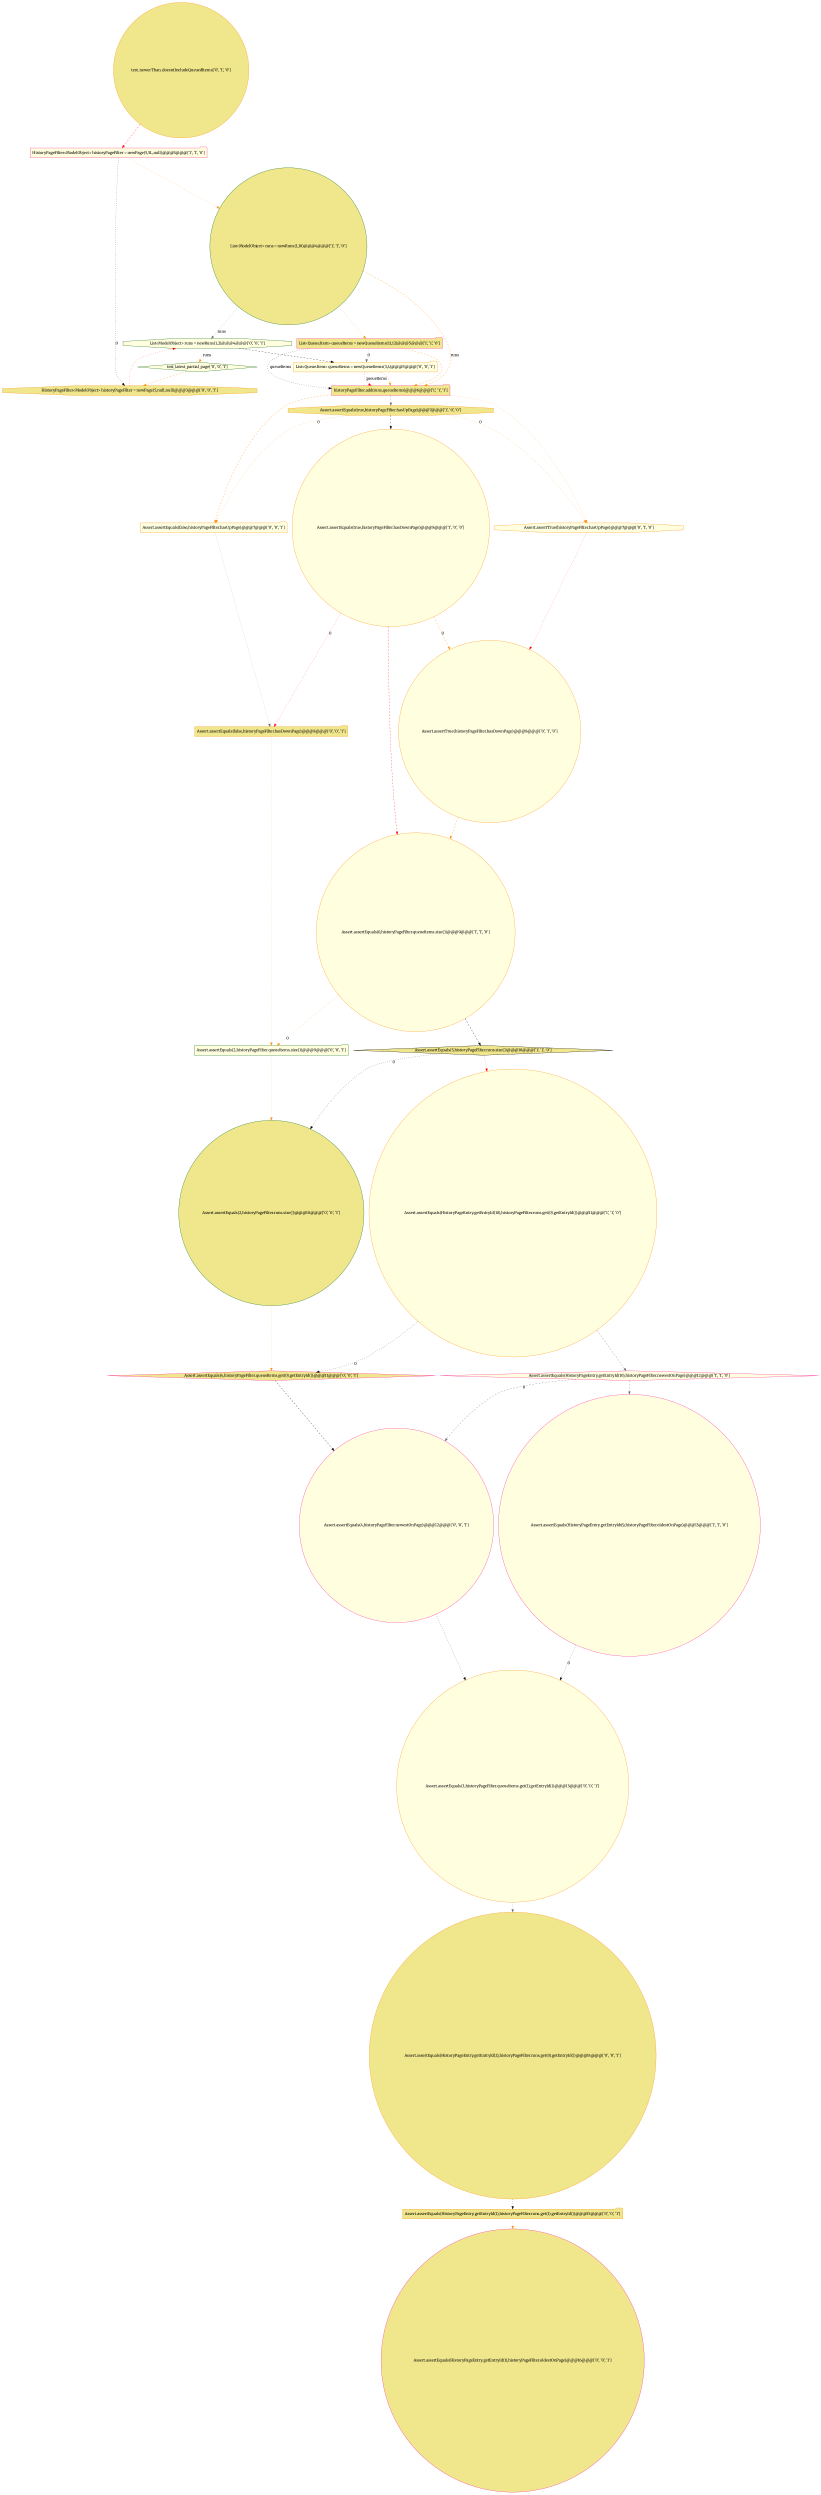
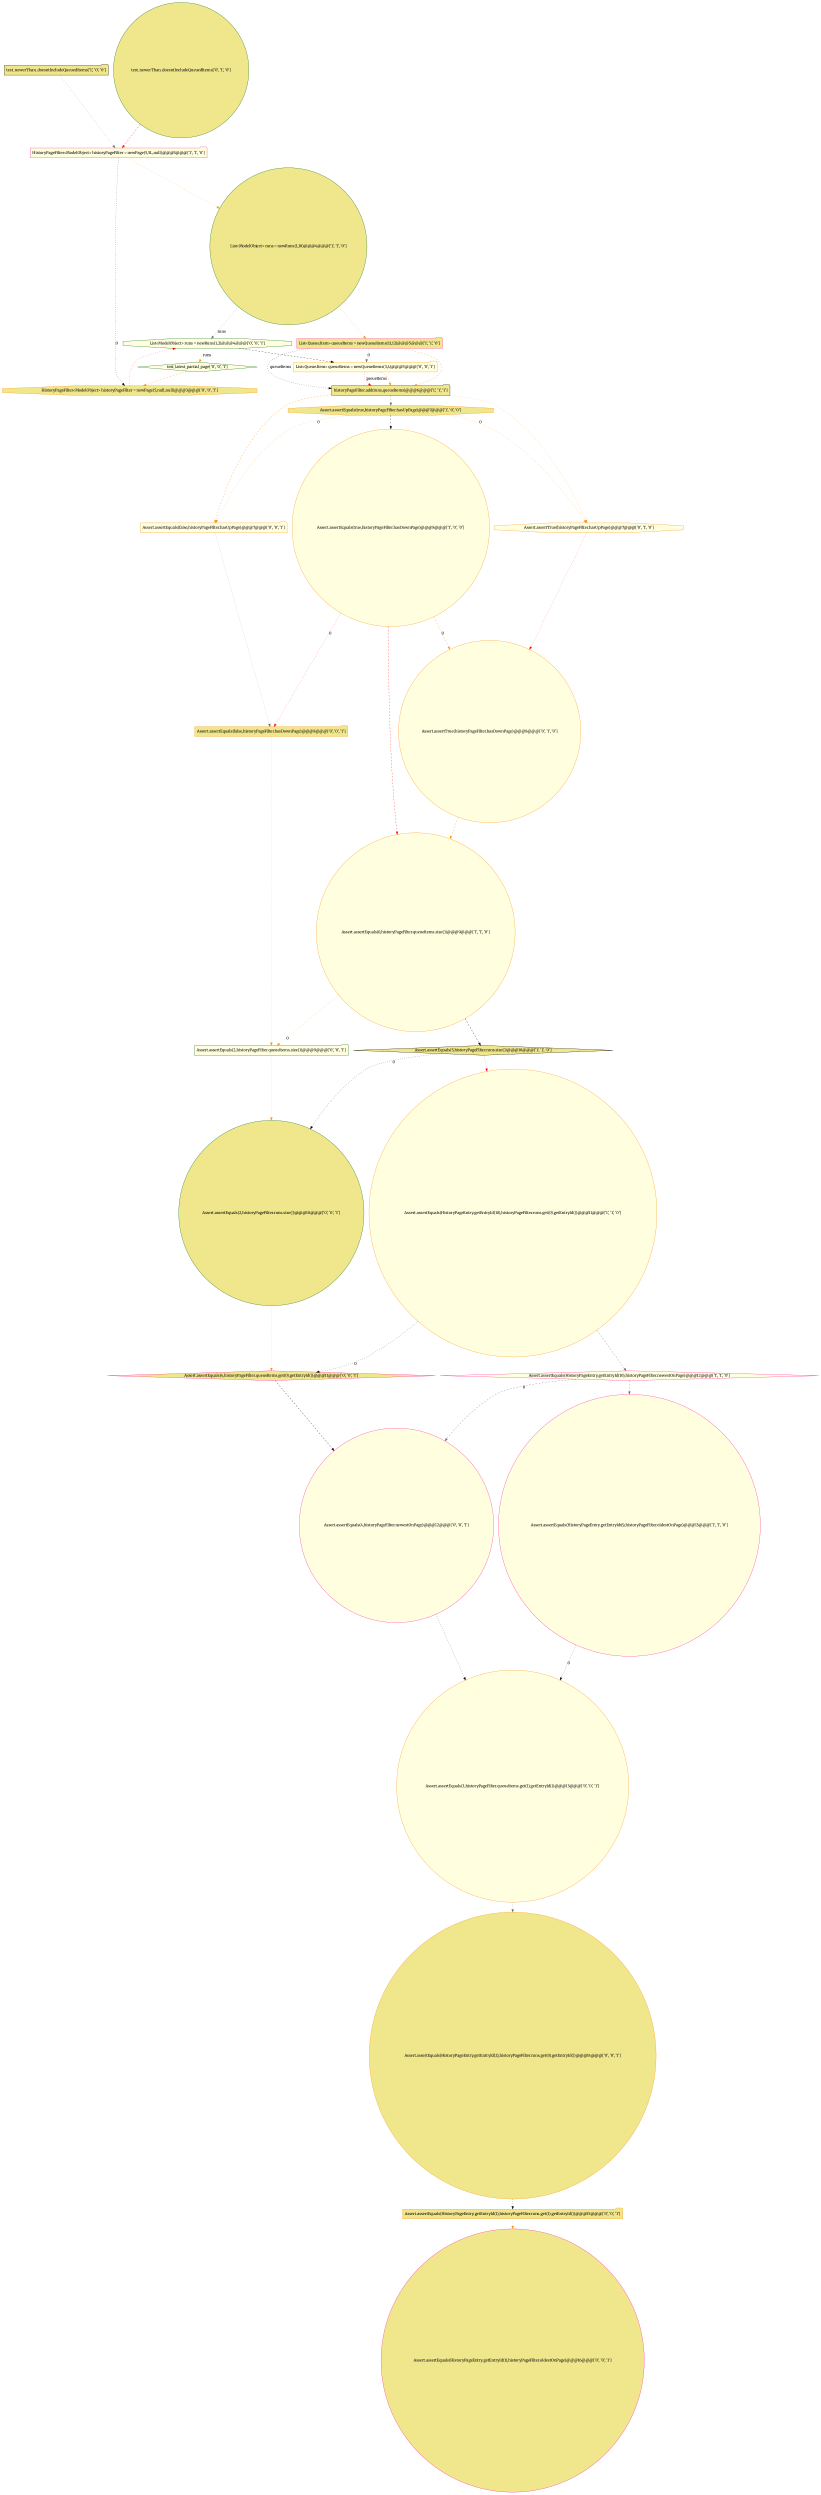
none -> (56, 70)
(181, 70) -> (181, 70)
(431, 319) -> none
(391, 391) -> (391, 391)
